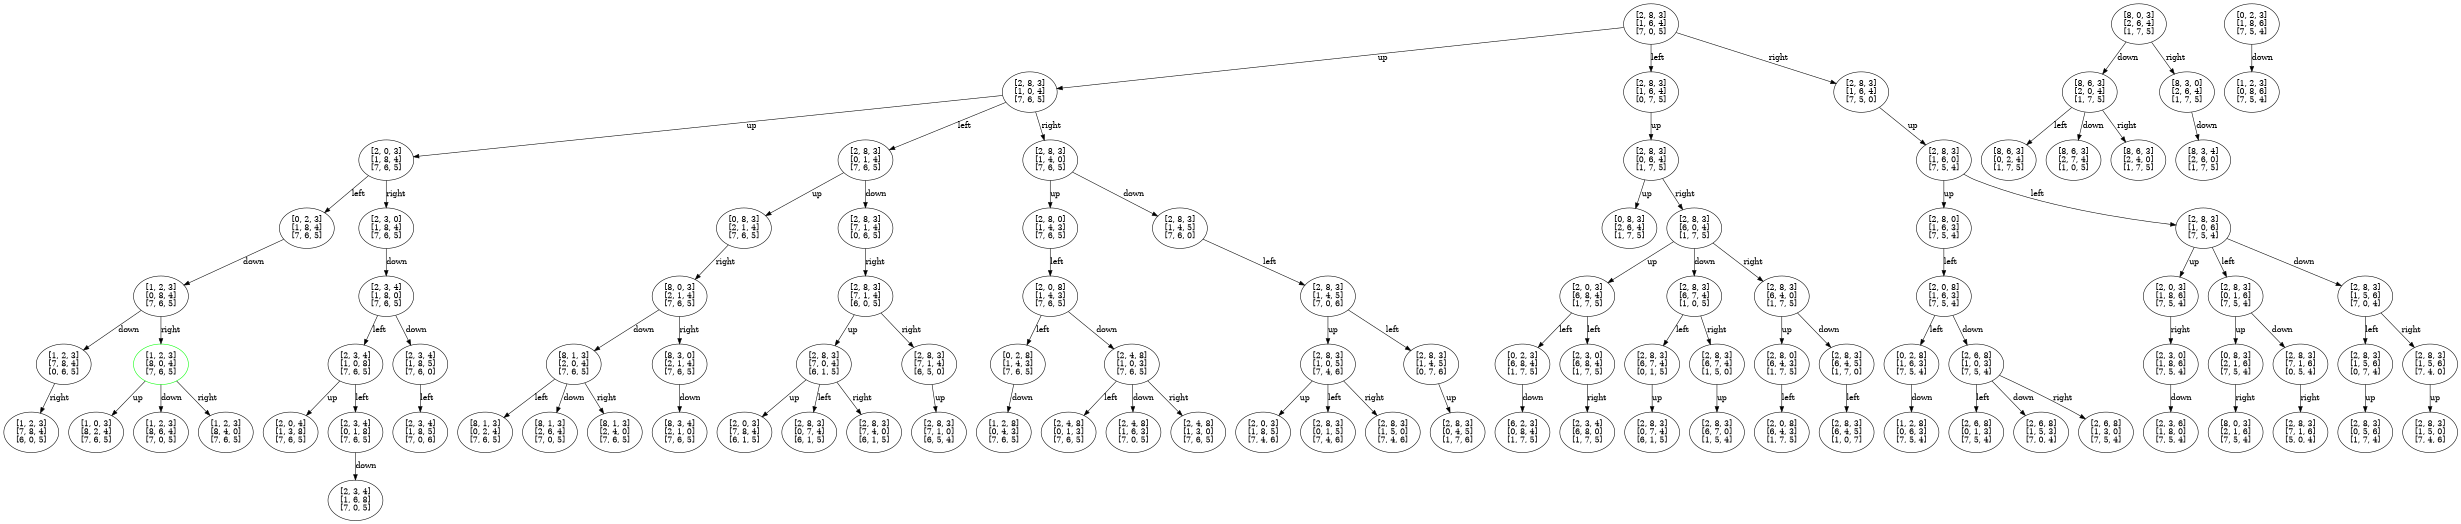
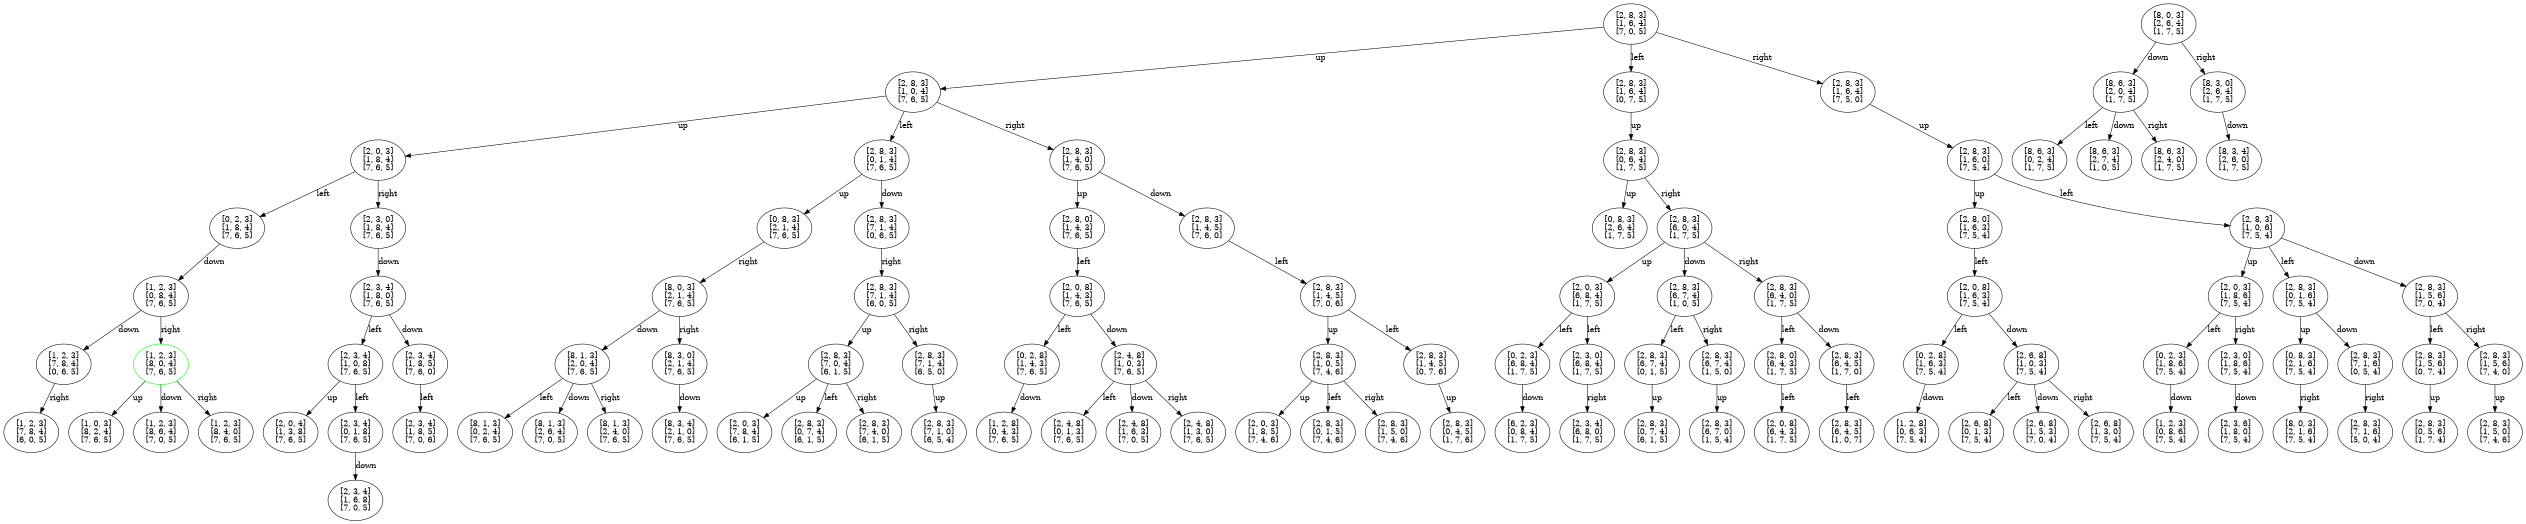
none -> (2205, 328)
(1787, 330) -> (1789, 330)
